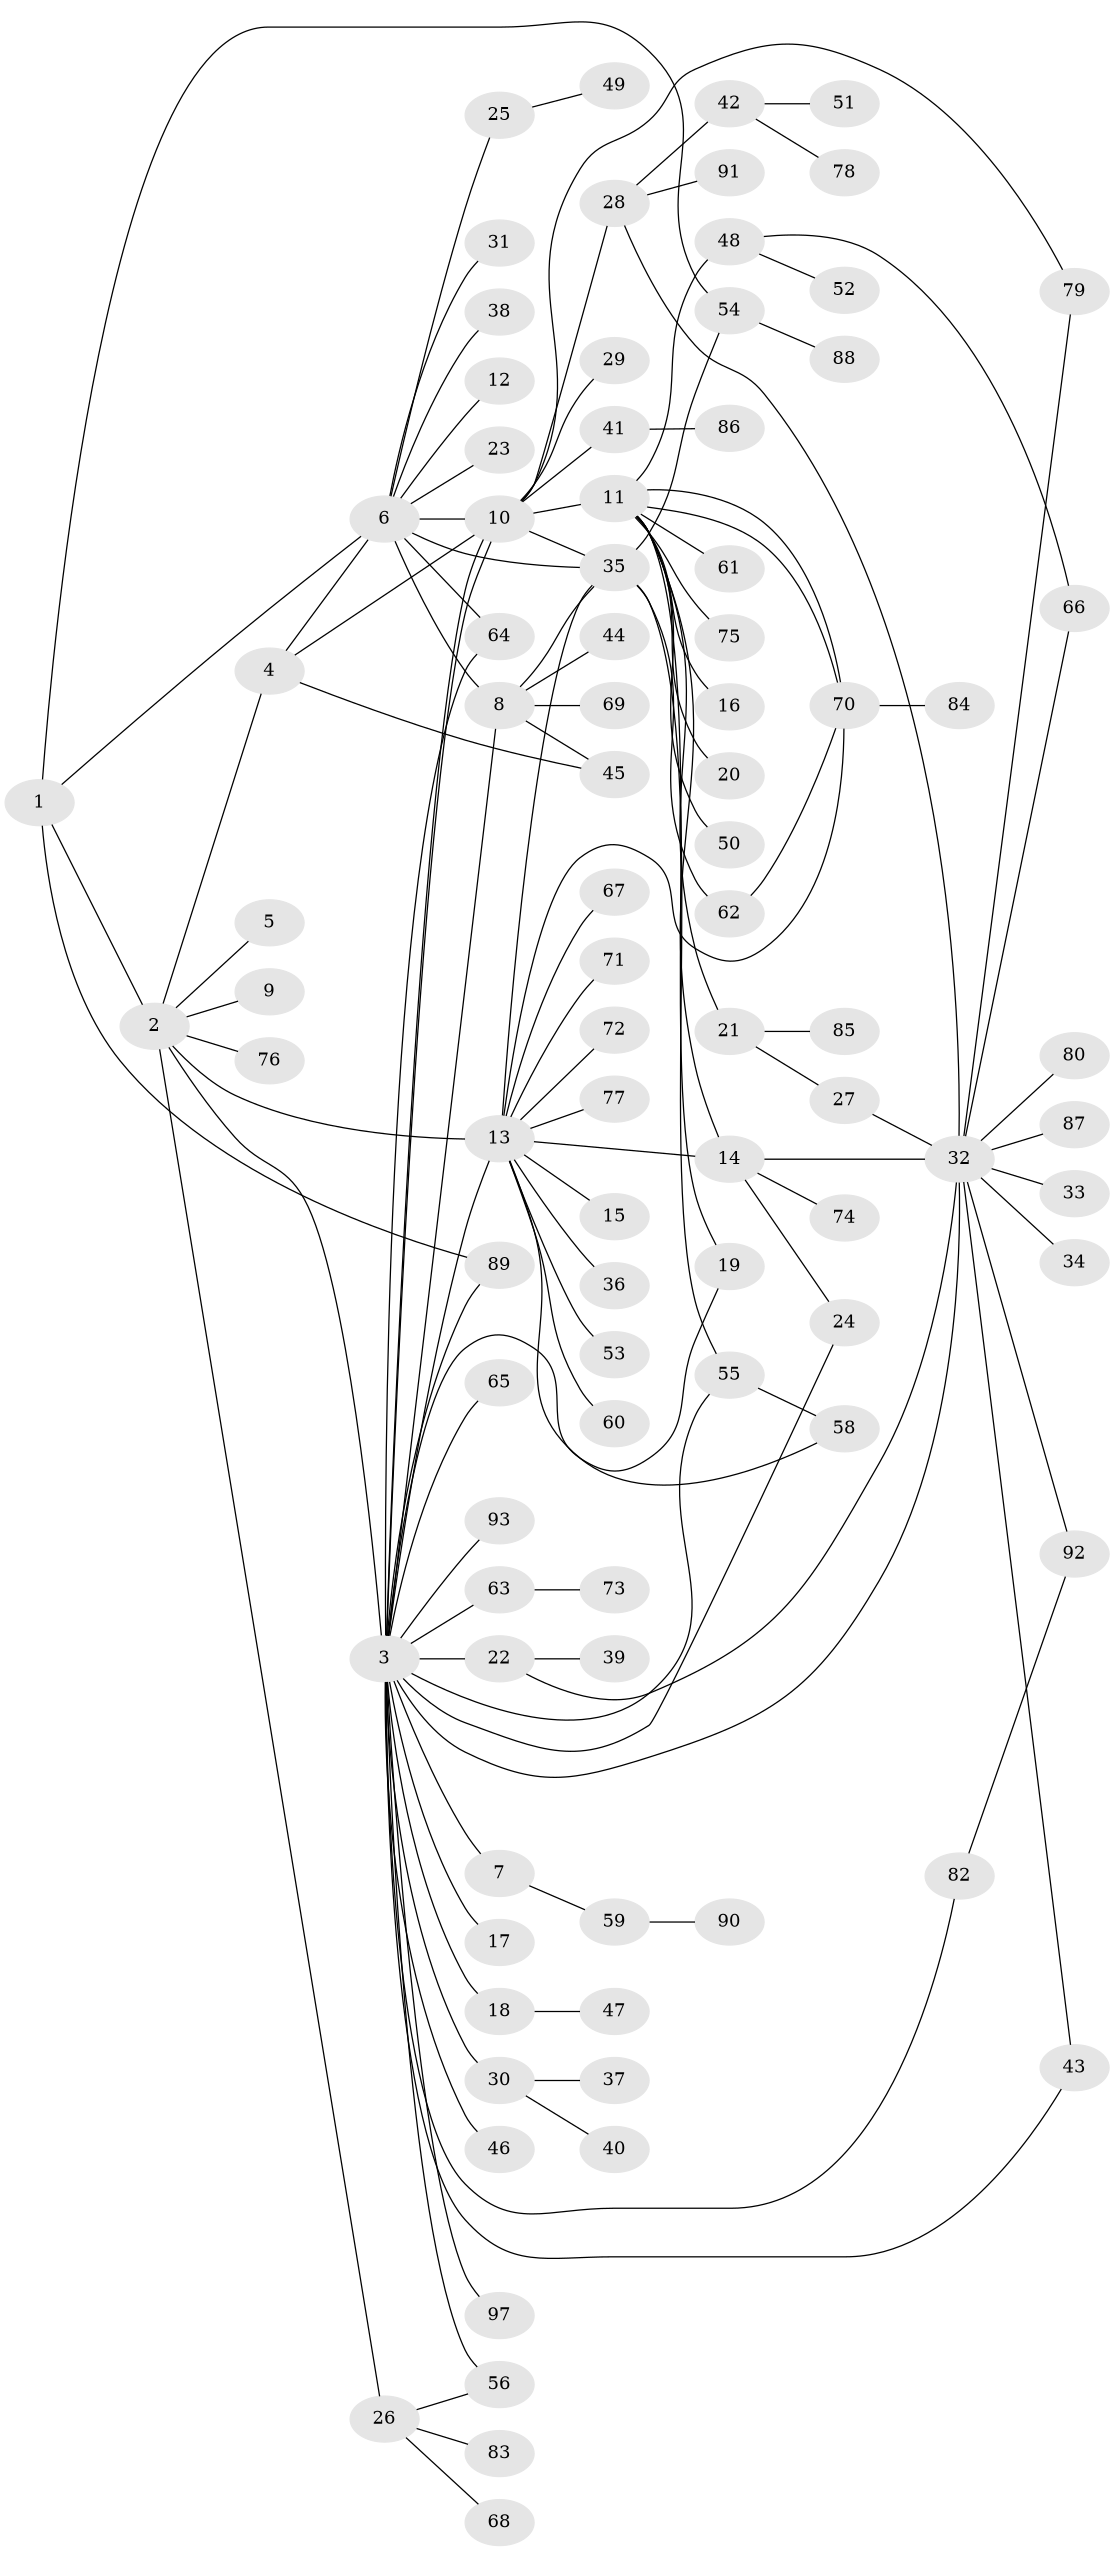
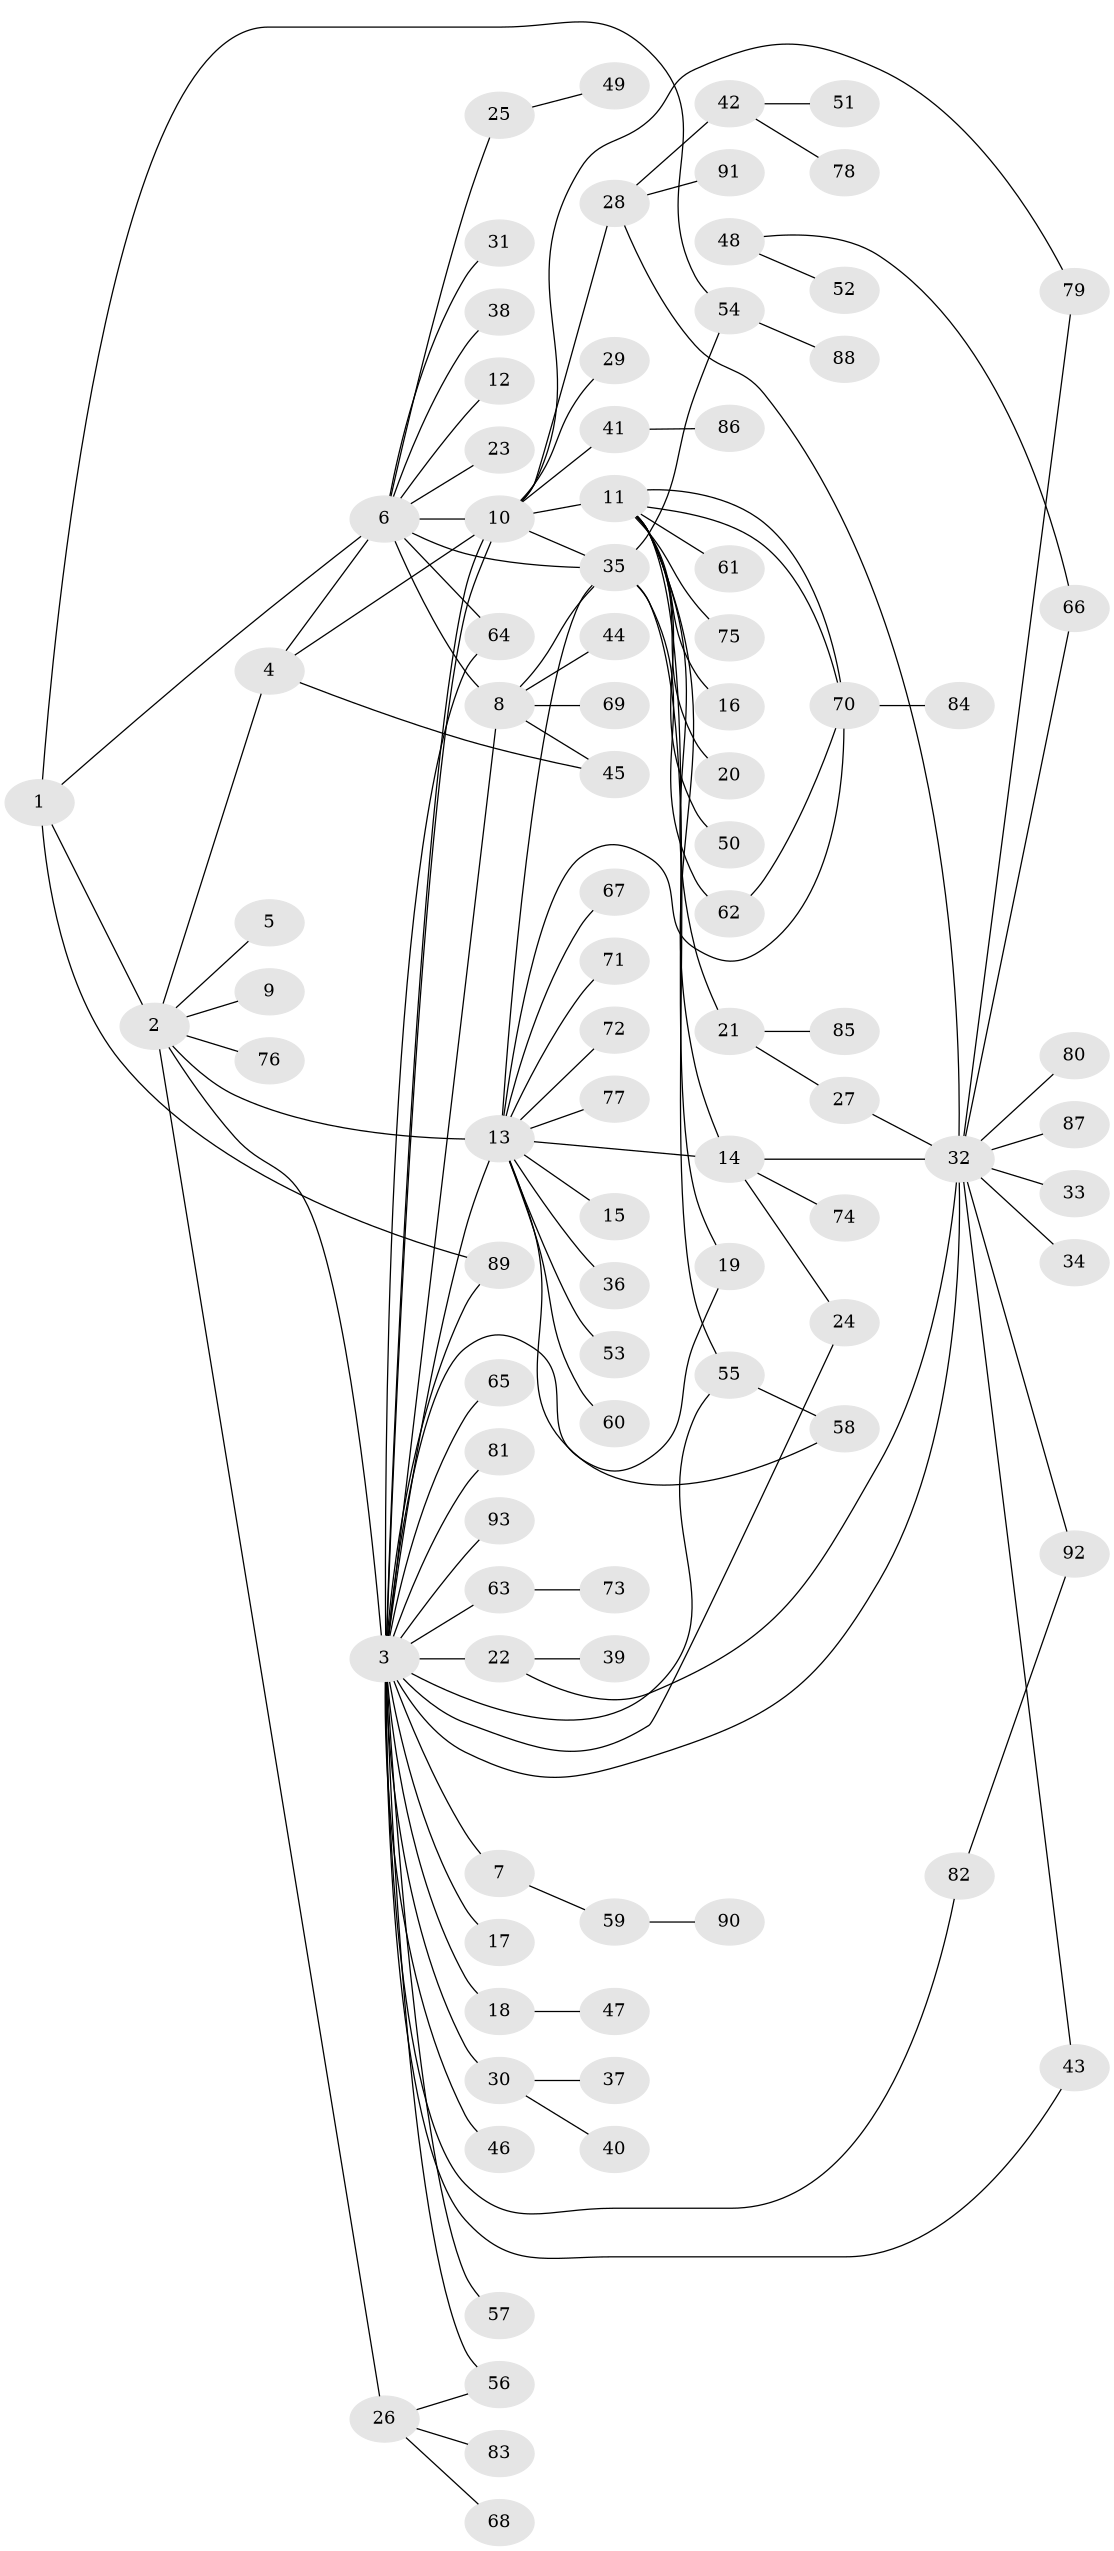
(672, 370) -> none
none -> (500, 1452)
(500, 2316) -> (500, 2316)
